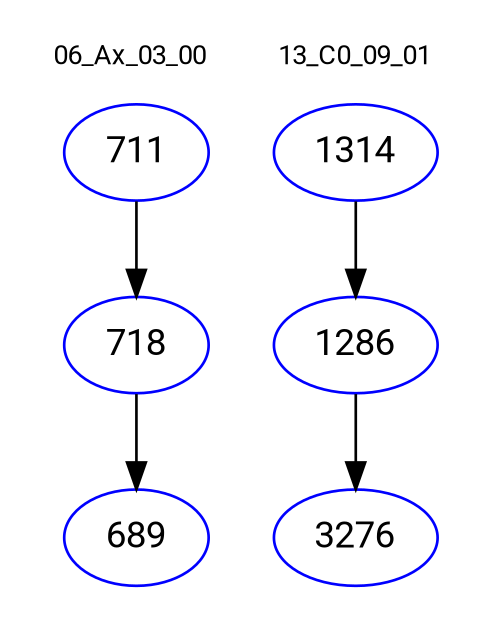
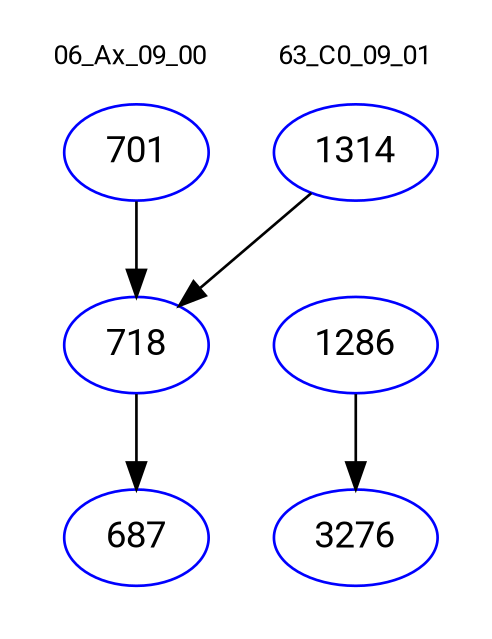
(131, 58) -> (131, 58)
(356, 58) -> (356, 58)
(136, 152) -> (136, 152)
(356, 236) -> (270, 229)
(136, 538) -> (136, 538)
